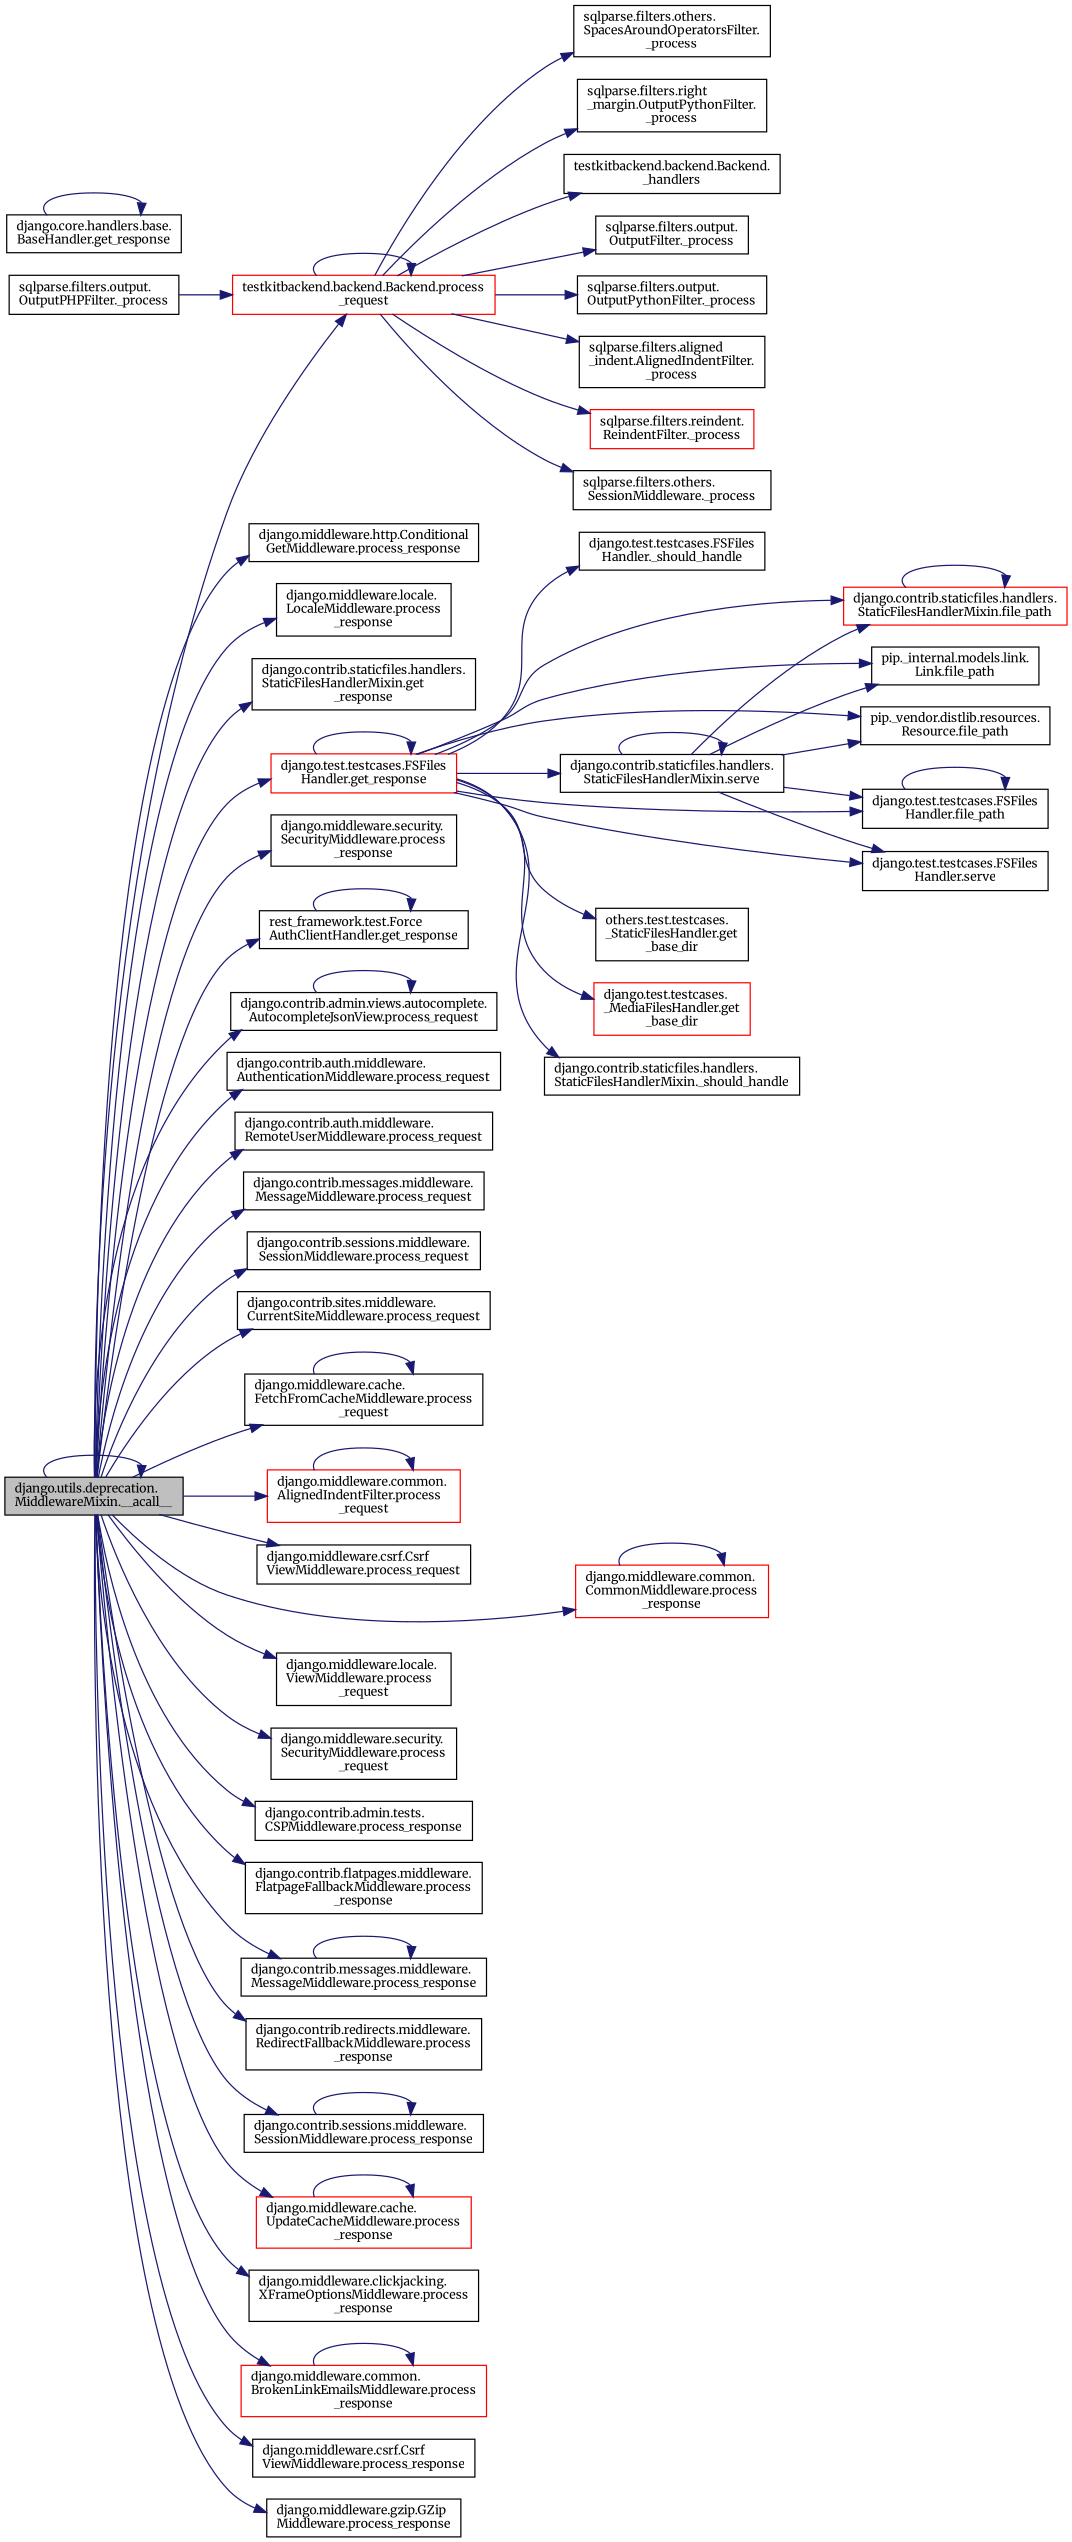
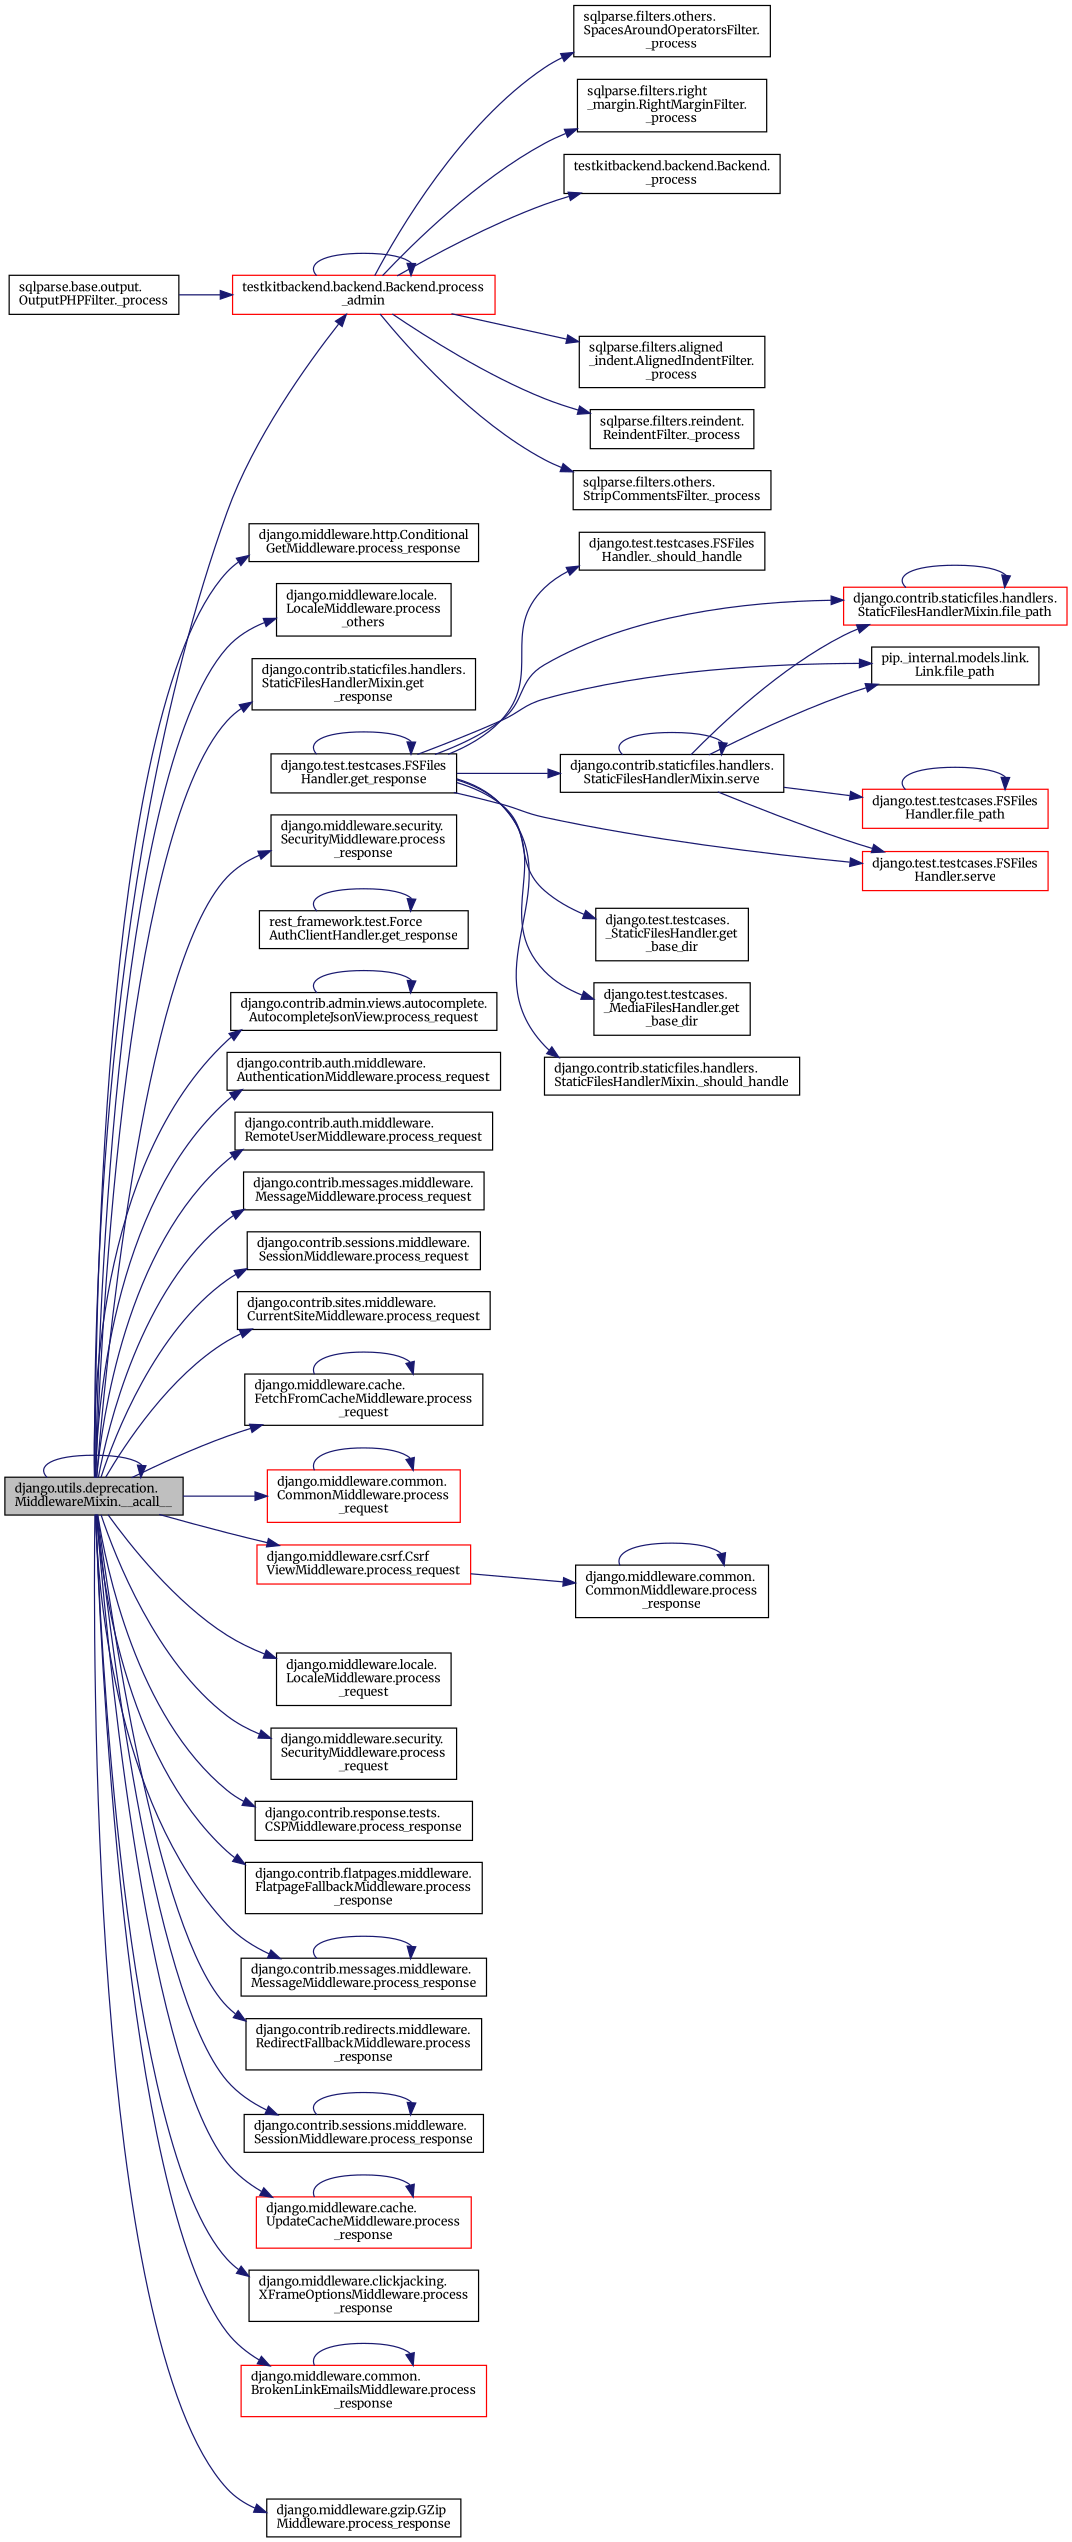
(672, 106) -> (672, 106)
(672, 174) -> (672, 174)
(94, 234) -> none
(672, 235) -> none
(94, 295) -> (94, 295)
(364, 295) -> (364, 295)
(672, 295) -> none
(672, 429) -> (672, 429)
(672, 490) -> (672, 490)
(364, 610) -> (364, 610)
(955, 726) -> none
(364, 773) -> (364, 773)
(653, 809) -> none
(955, 809) -> (955, 809)
(955, 871) -> (955, 871)
(672, 935) -> (672, 935)
(672, 1009) -> (672, 1009)
(131, 1114) -> none
(137, 1212) -> none
(364, 1496) -> (364, 1496)
(364, 1564) -> (364, 1564)
(672, 1591) -> (672, 1591)
(324, 1616) -> (517, 1578)
(364, 1679) -> (364, 1679)
(364, 1821) -> (364, 1821)
(364, 2458) -> none
